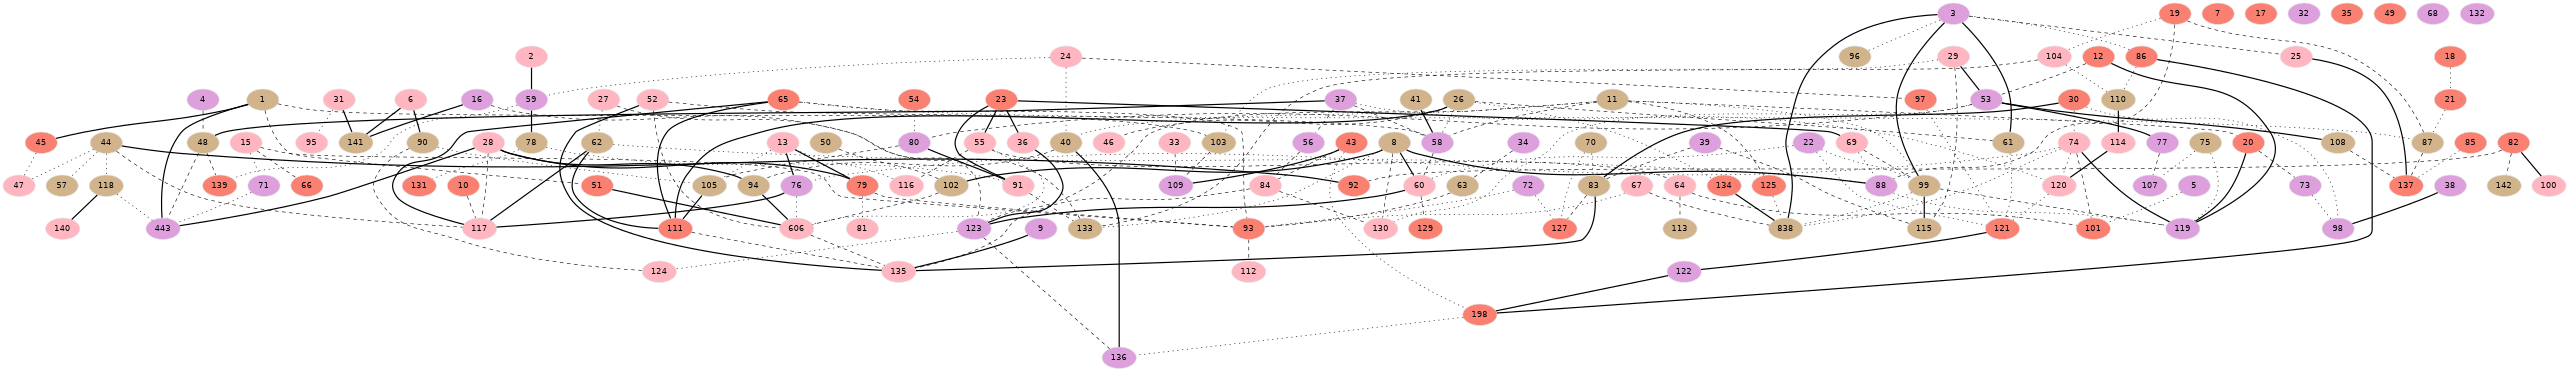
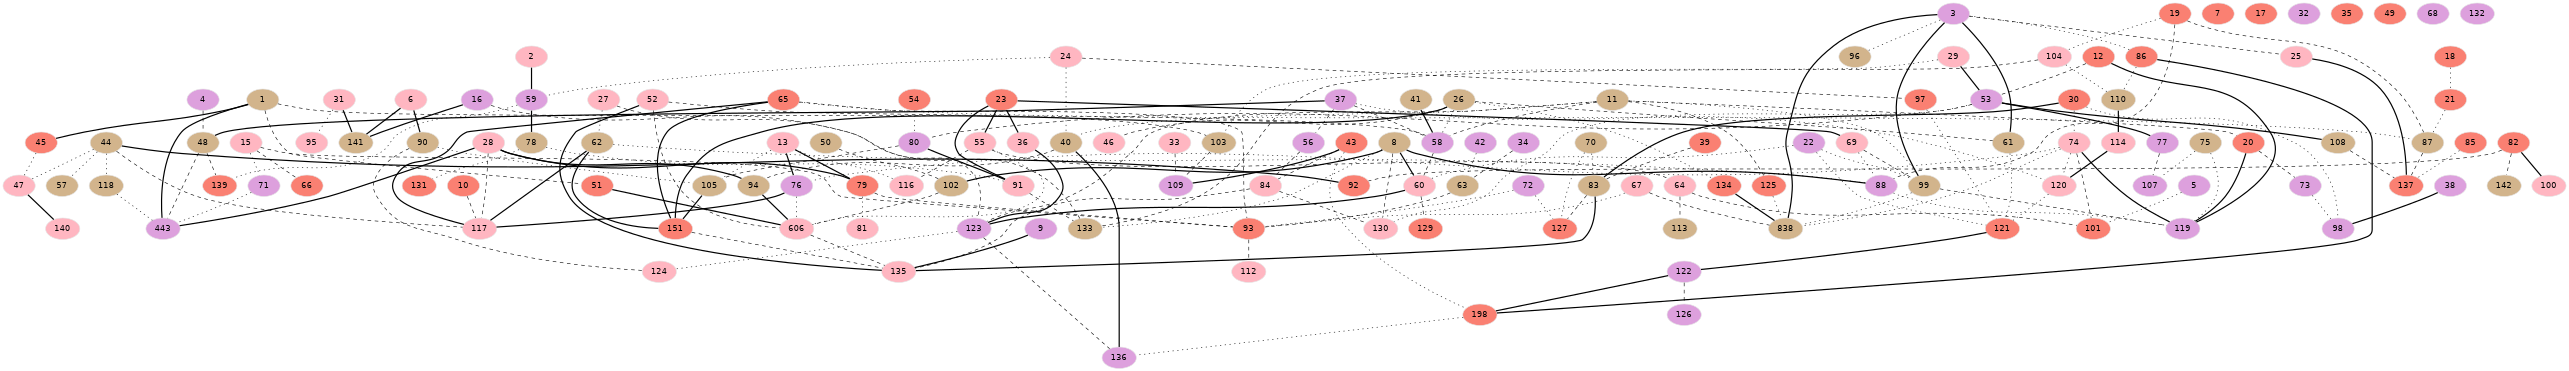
none -> (1481, 143)
(1705, 143) -> (1705, 143)
(85, 207) -> (41, 207)
(675, 229) -> (675, 229)
(1924, 229) -> none
none -> (1684, 315)
